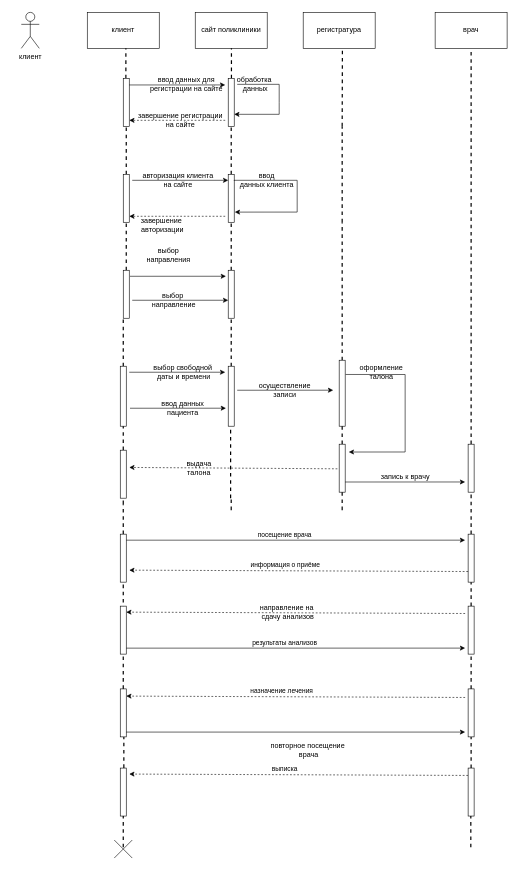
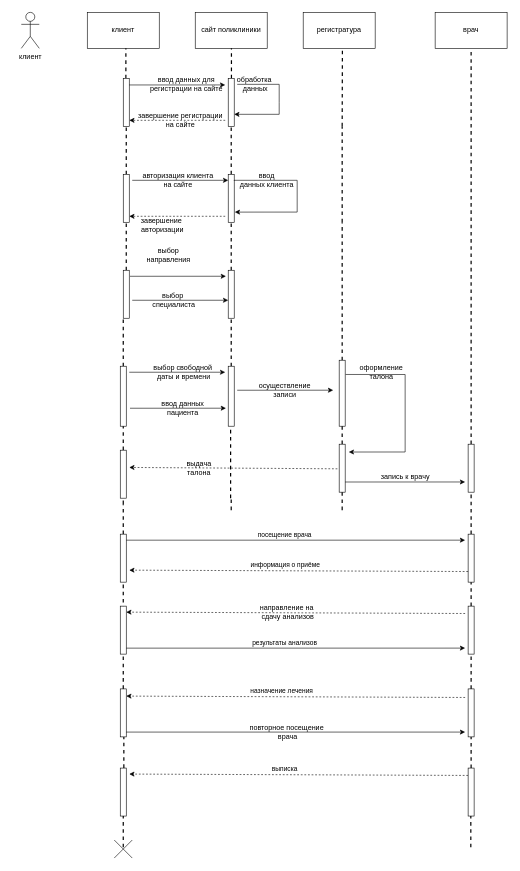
(174, 300) -> (174, 300)
(309, 750) -> (288, 732)
